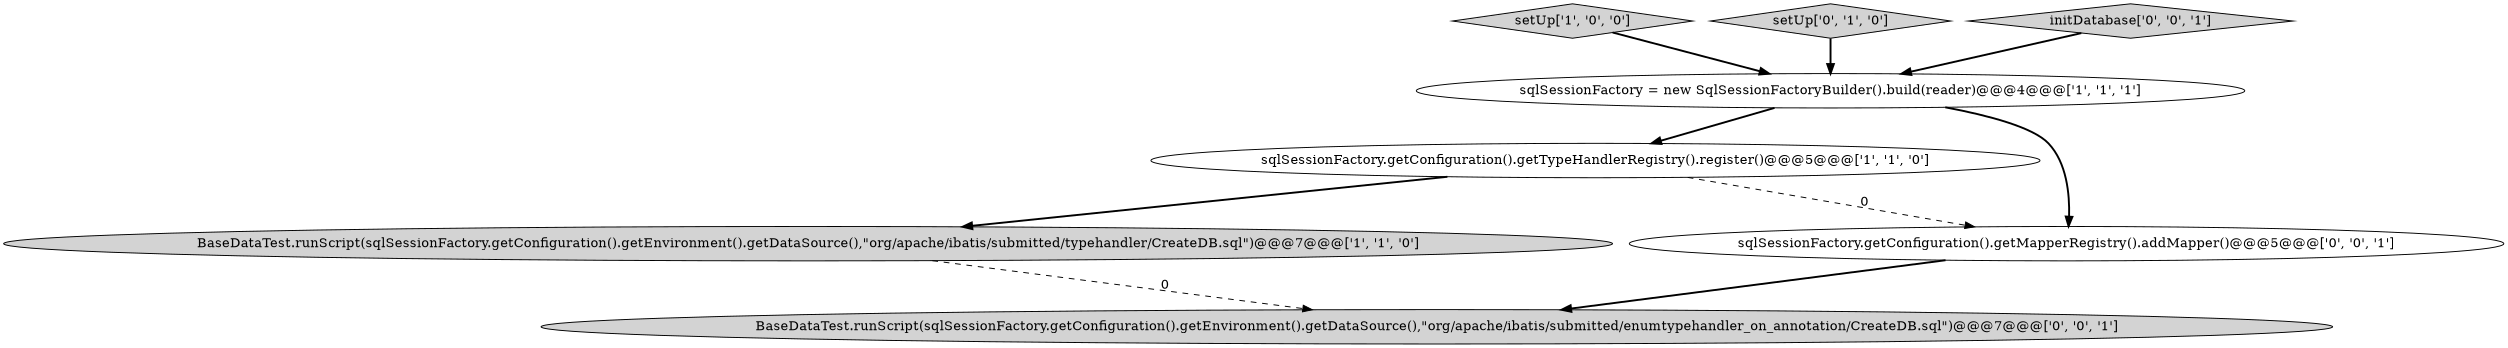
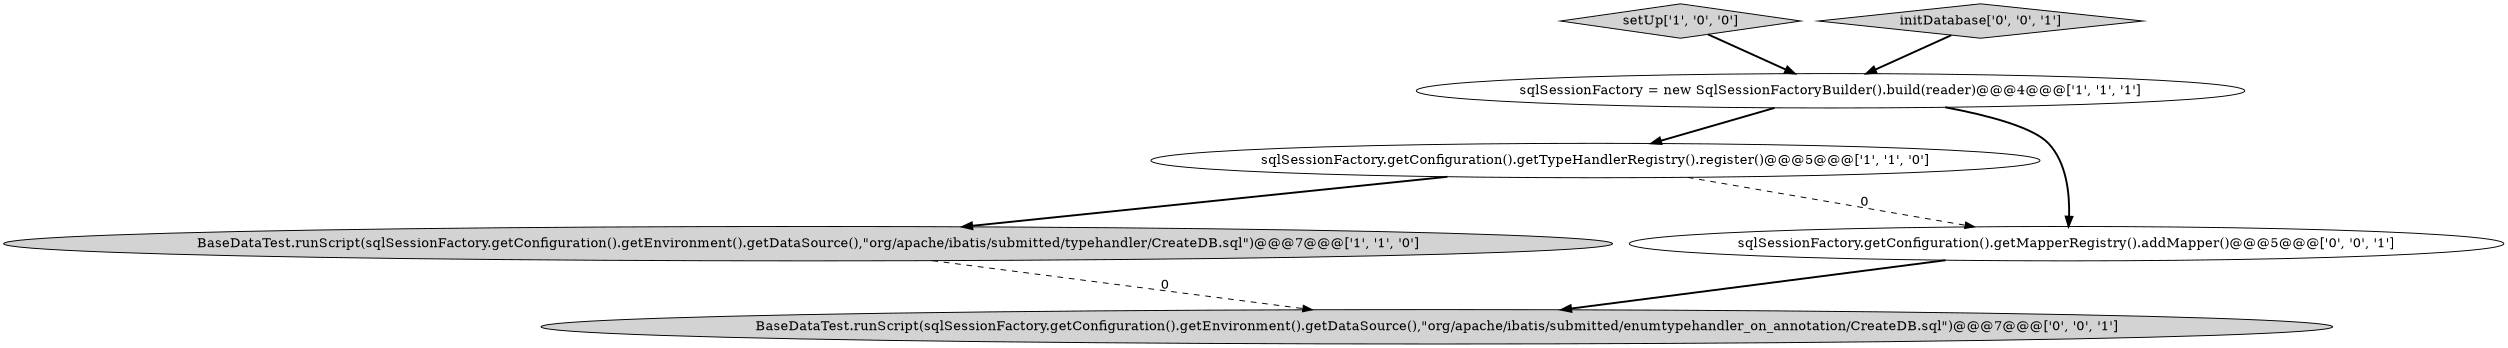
(1831, 21) -> none
